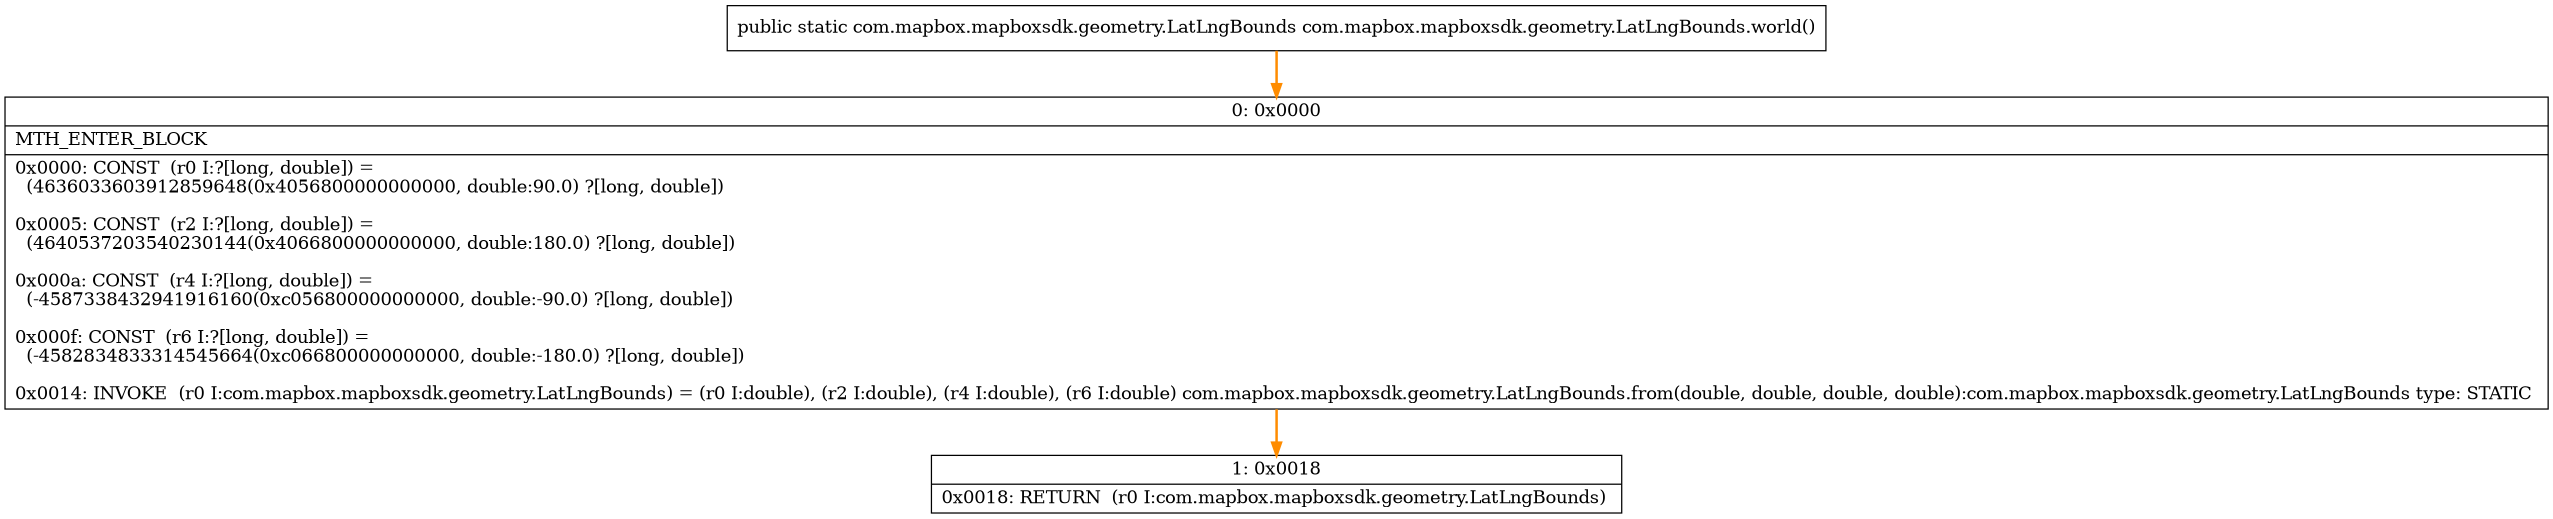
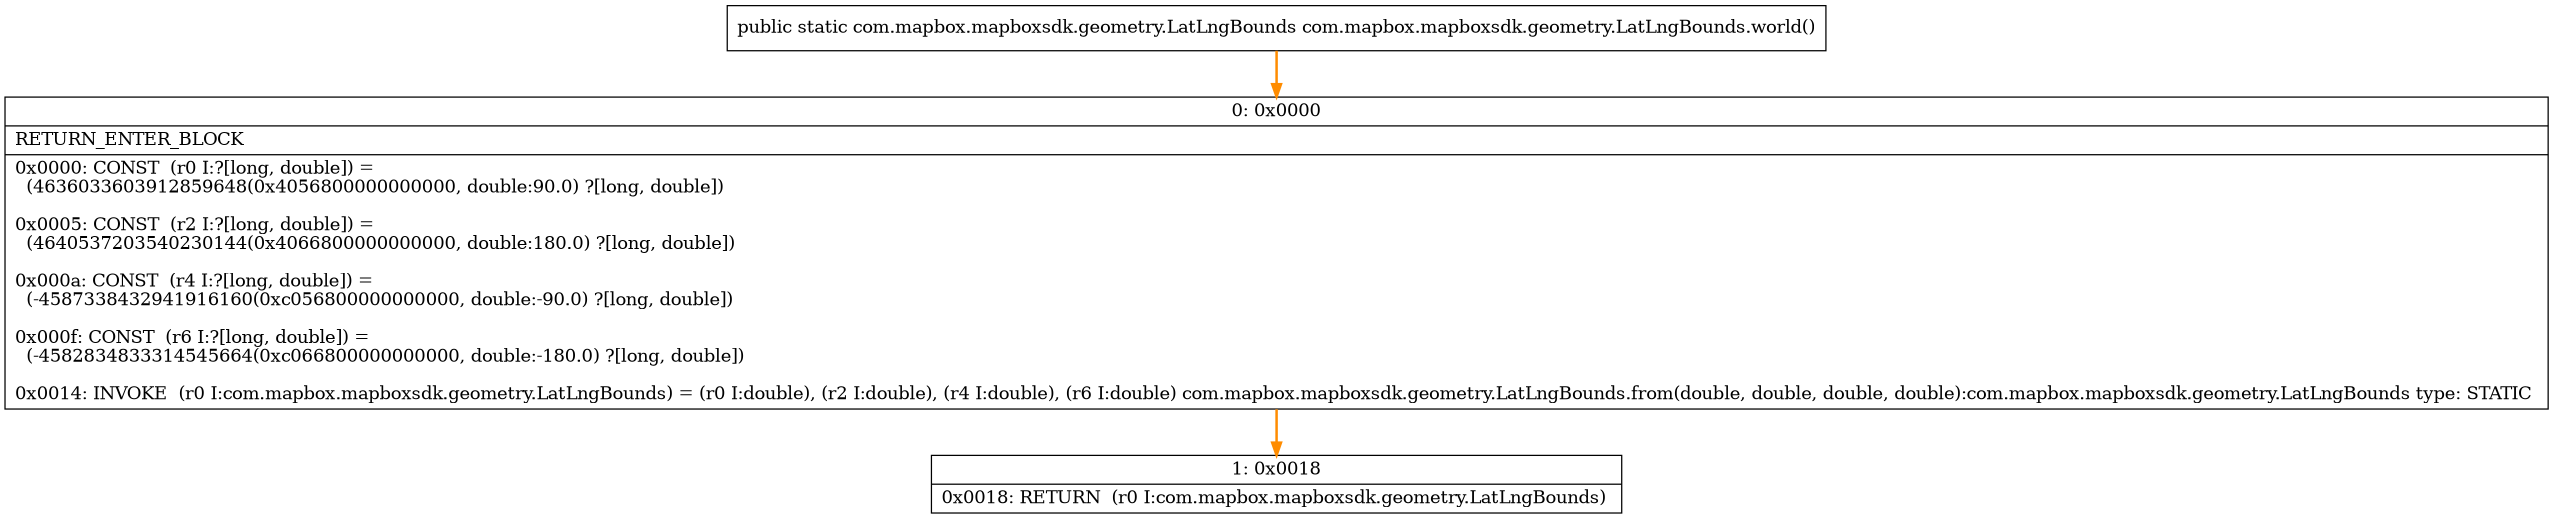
(111, 140) -> (130, 140)
